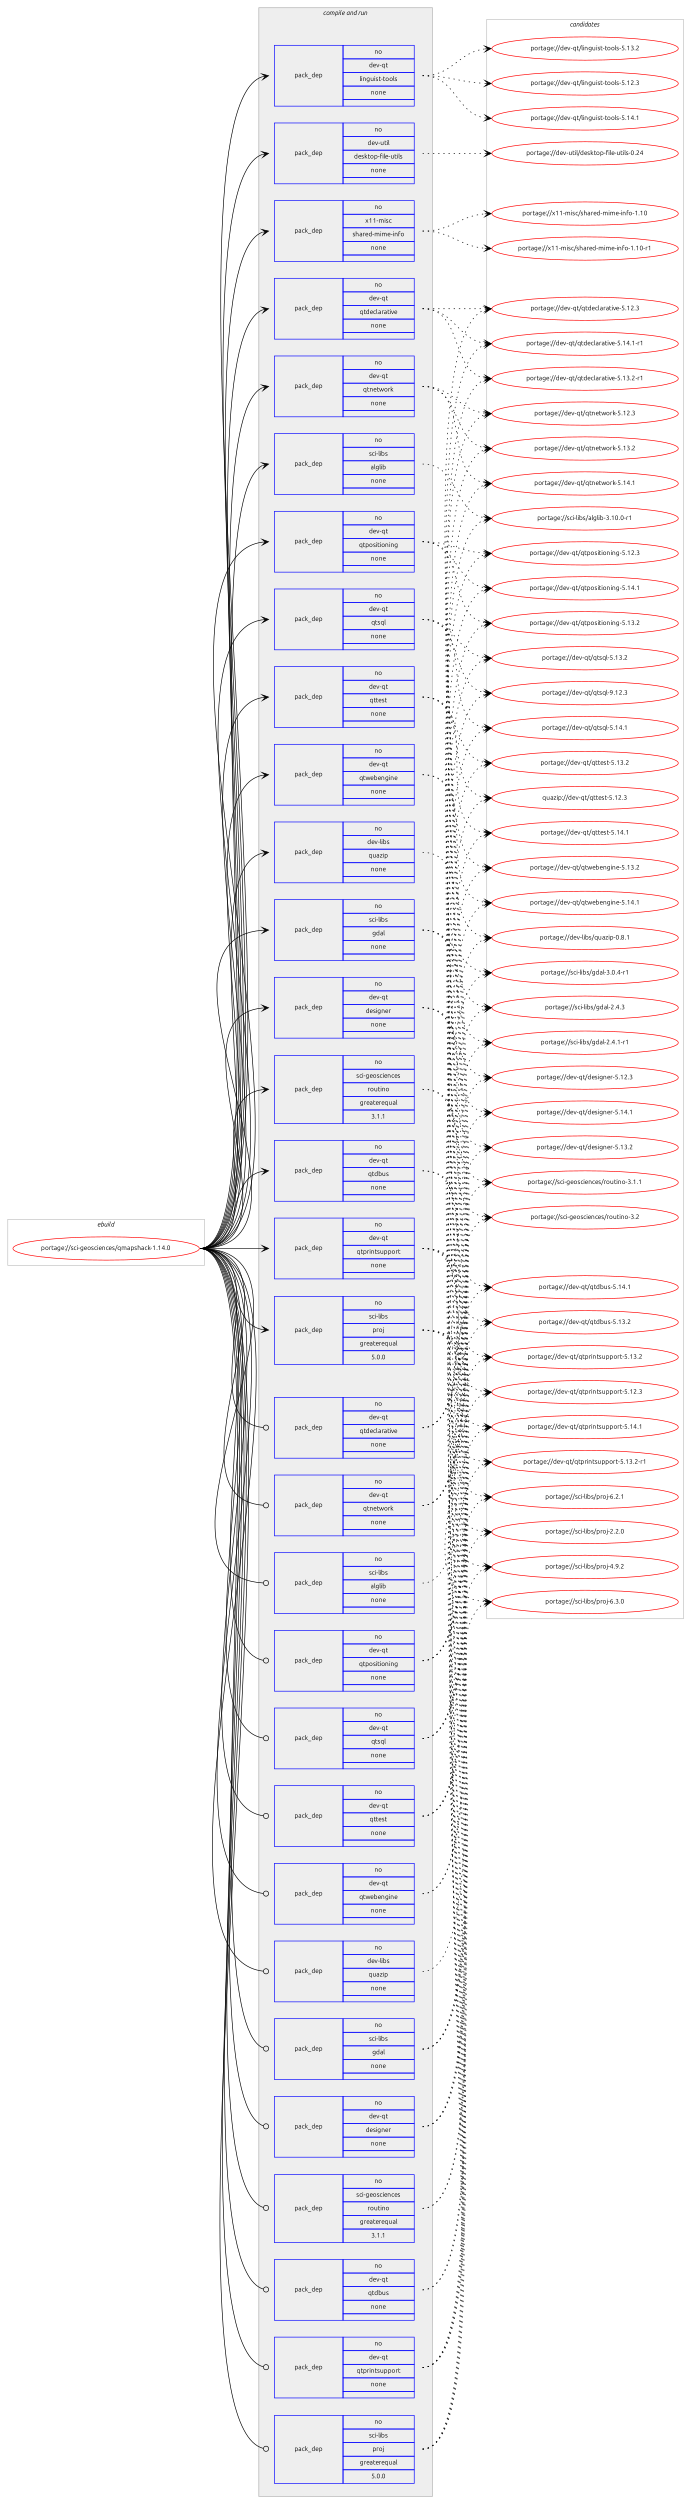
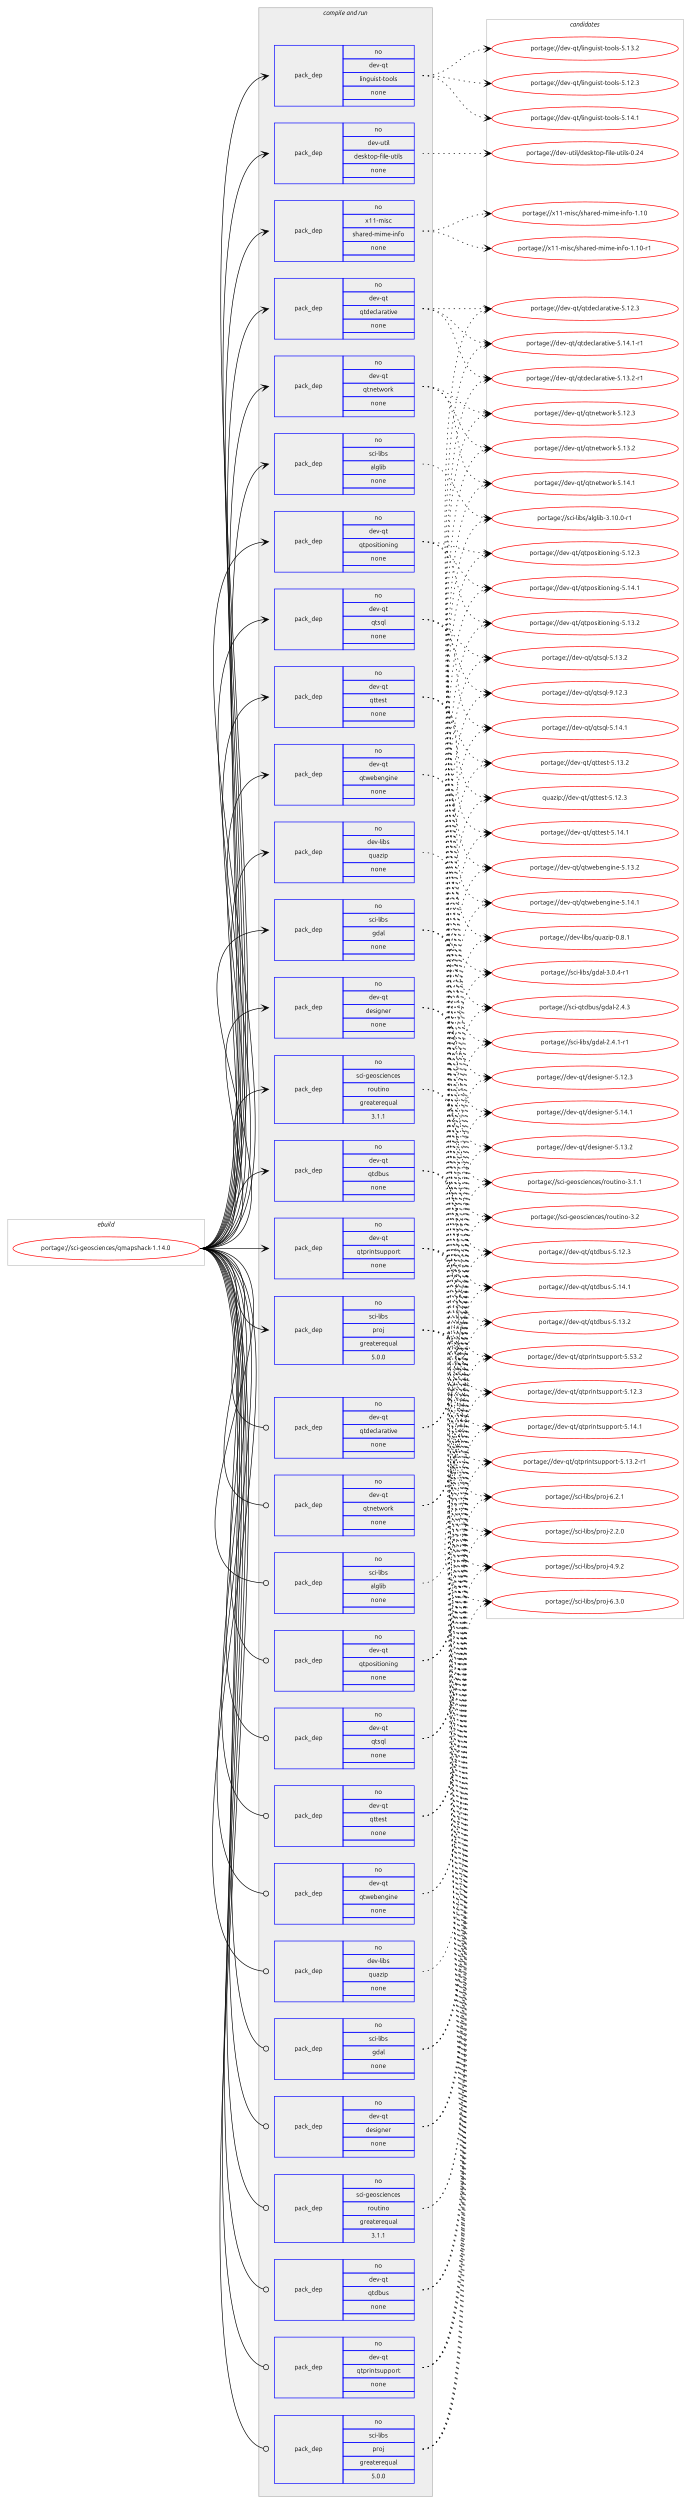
(585, 1008) -> (585, 1008)
none -> (585, 1252)
(585, 1357) -> (585, 1357)
